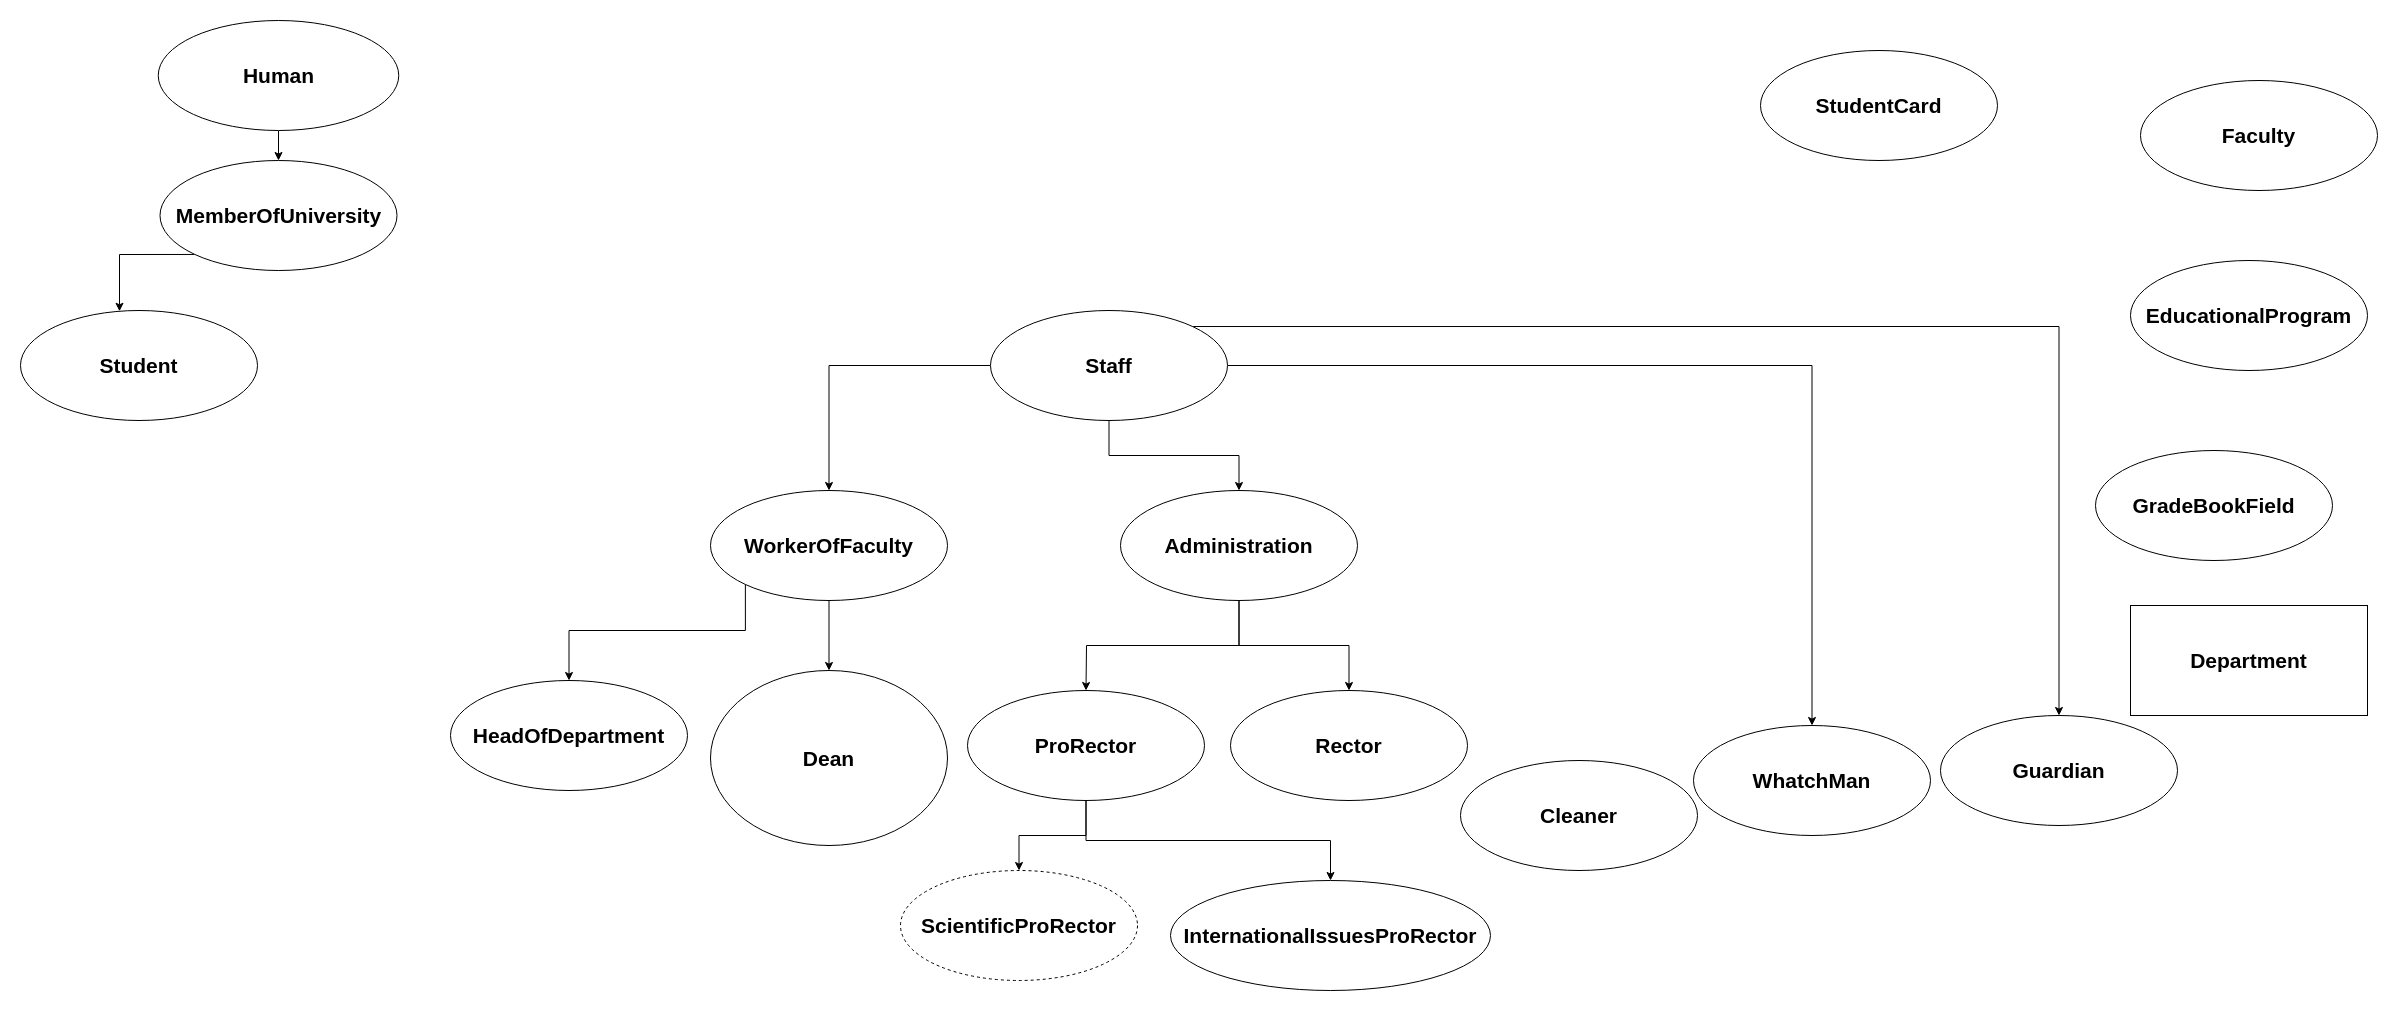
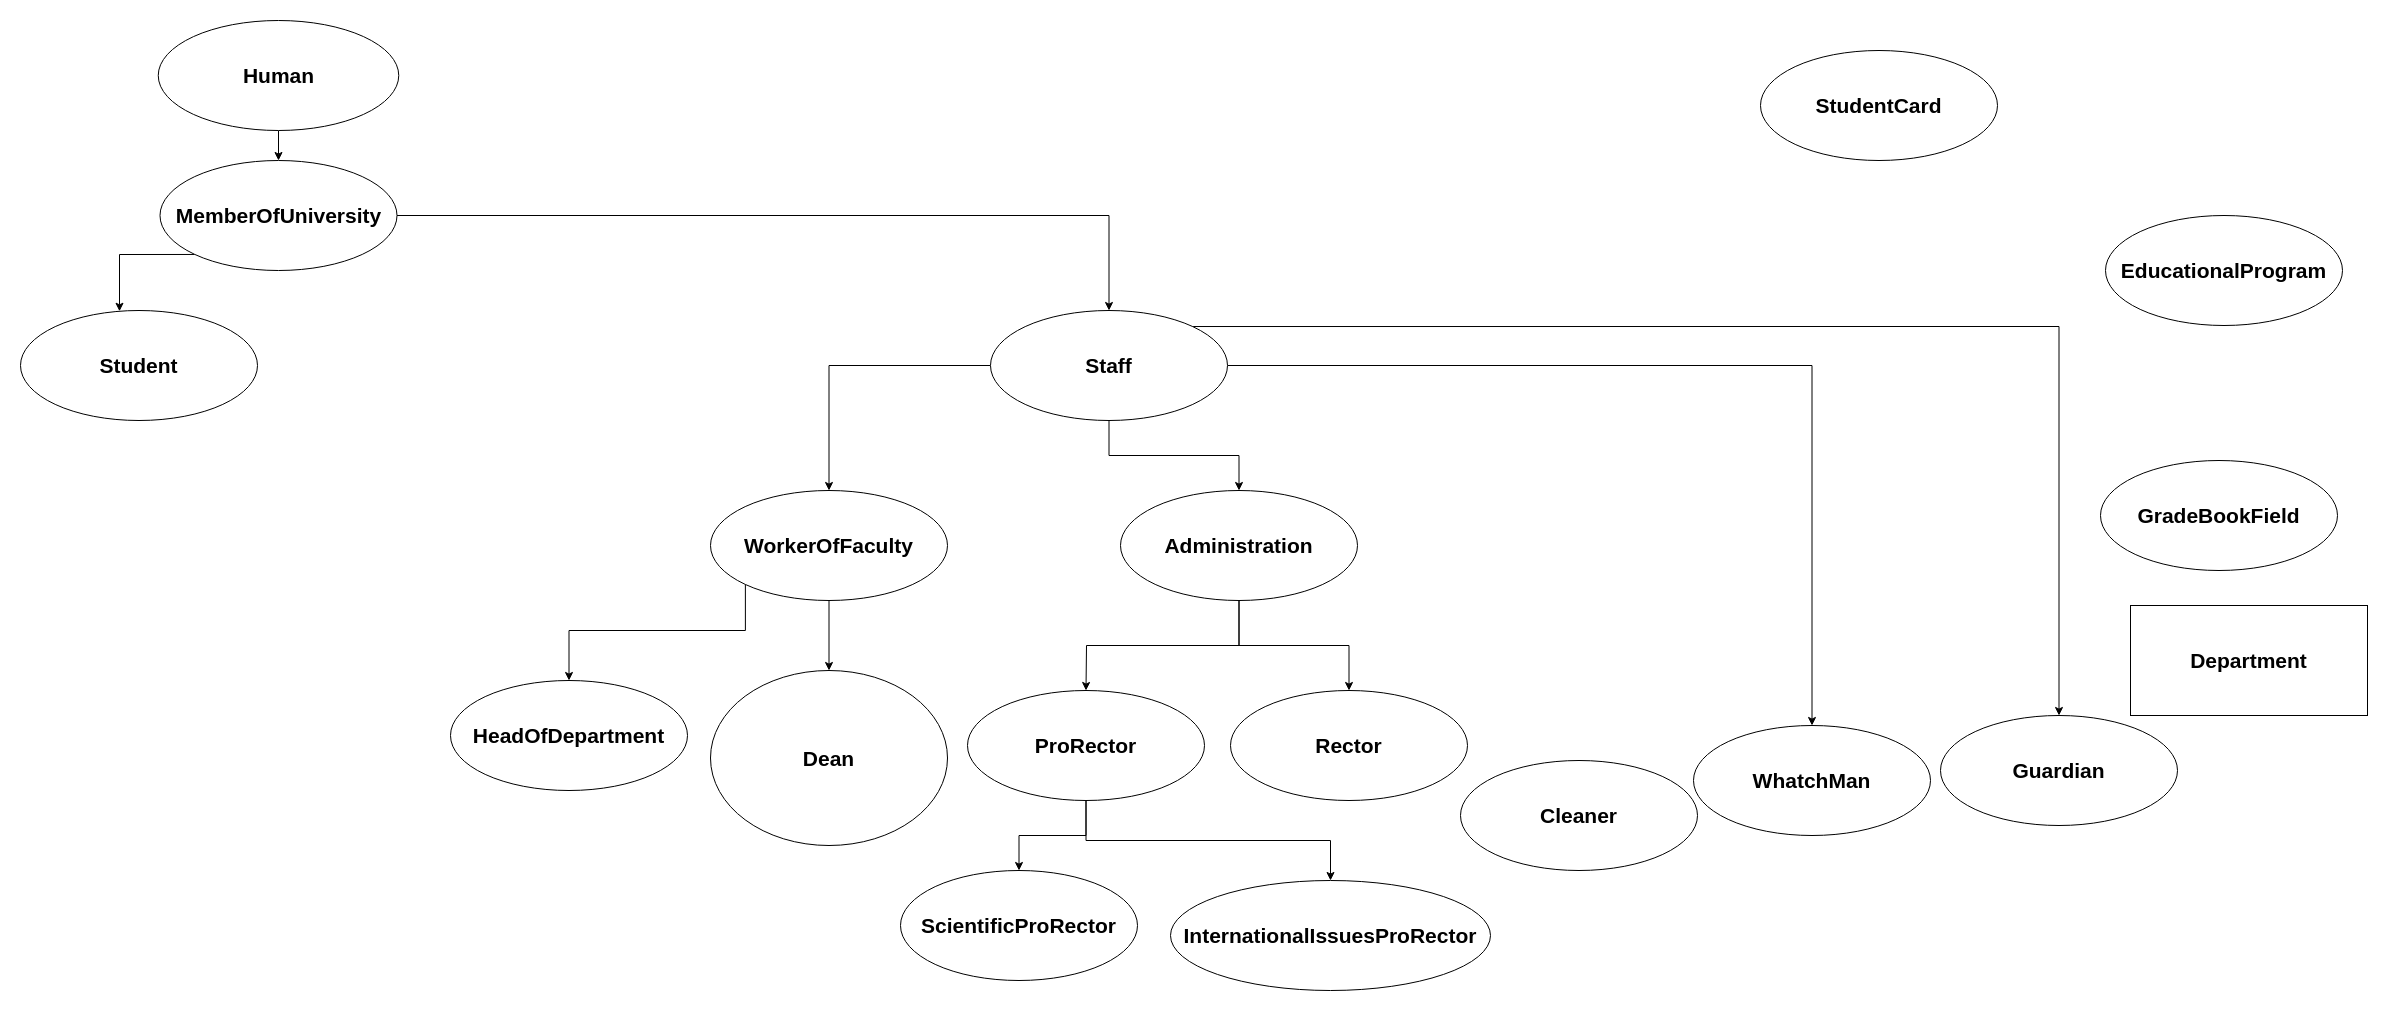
(2259, 136) -> none
none -> (797, 216)
(2249, 316) -> (2224, 271)
(2214, 506) -> (2219, 516)
(1019, 926) -> (1019, 926)
